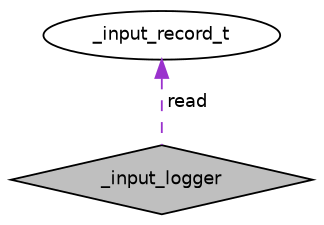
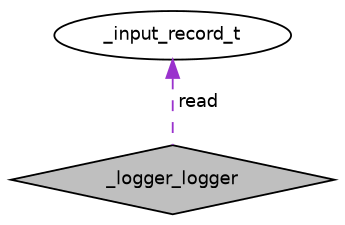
(162, 180) -> (173, 180)
